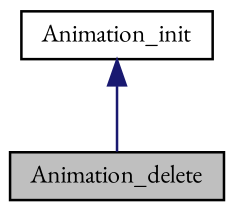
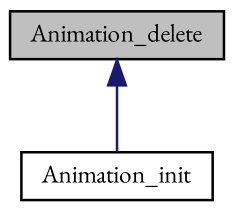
(117, 119) -> (117, 119)
